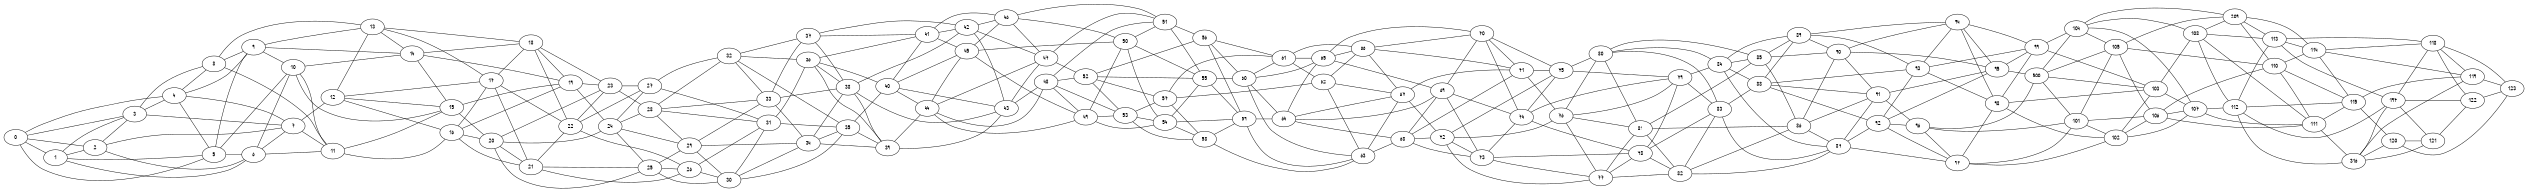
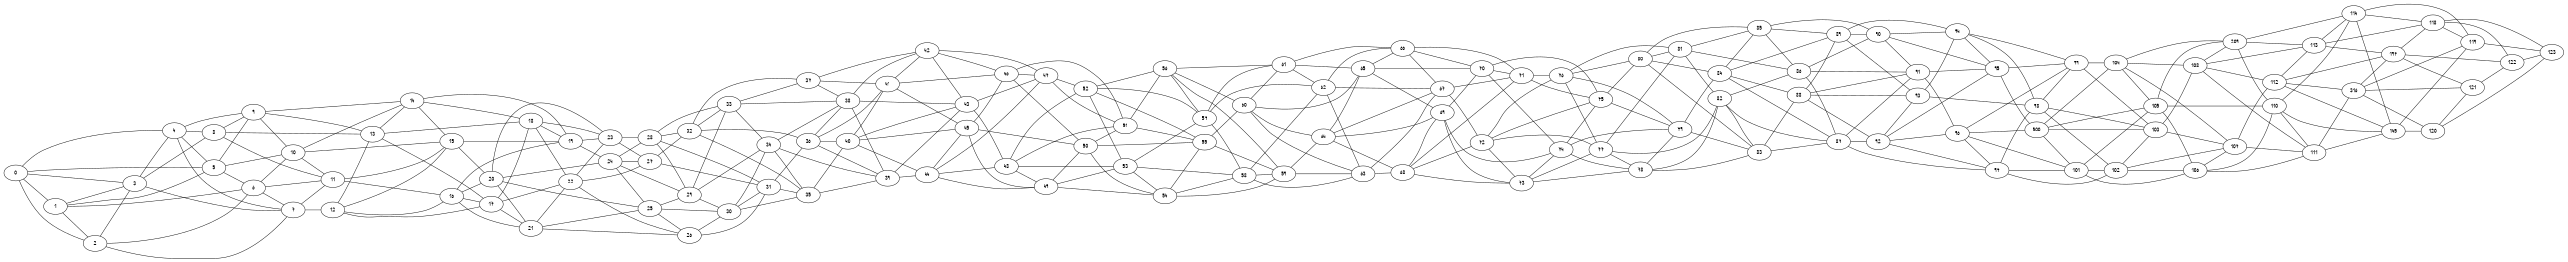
(1977, 58) -> (2017, 98)
none -> (1185, 93)
(2354, 102) -> (2393, 131)
none -> (1282, 133)
